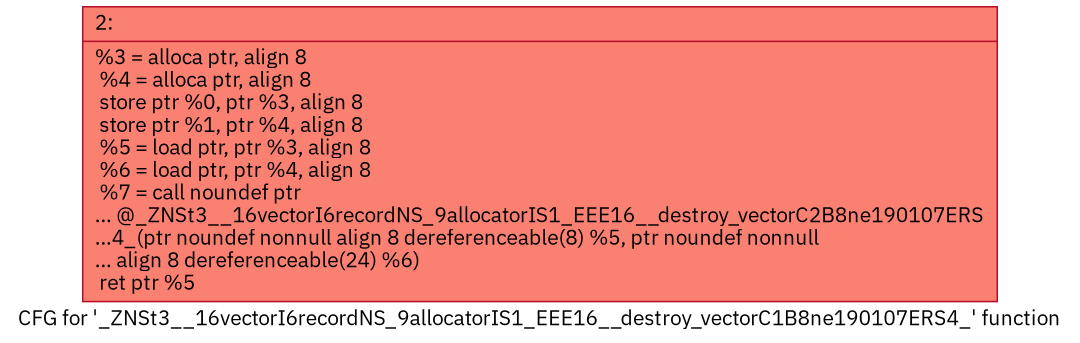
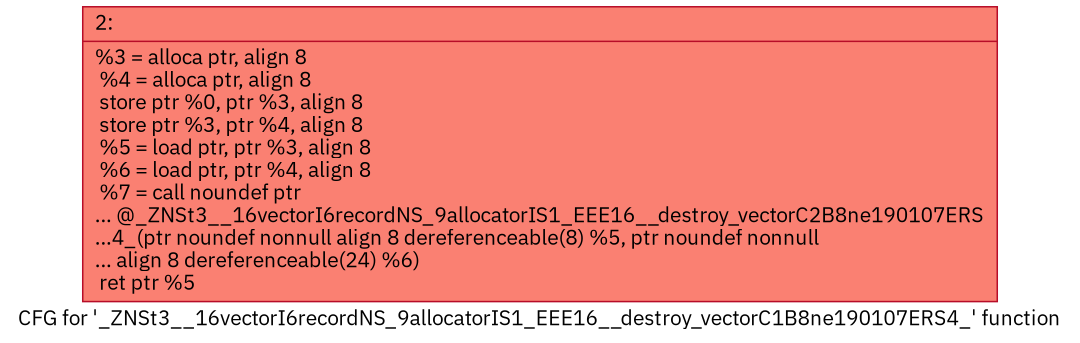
(229, 126) -> (229, 126)
